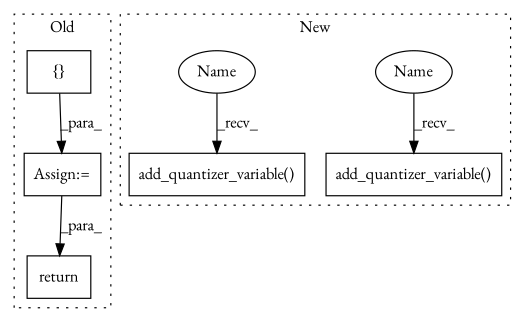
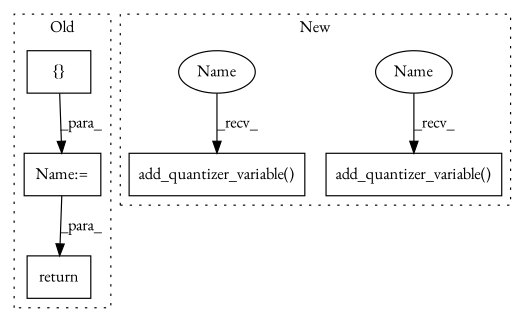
(62, 175) -> (62, 175)
